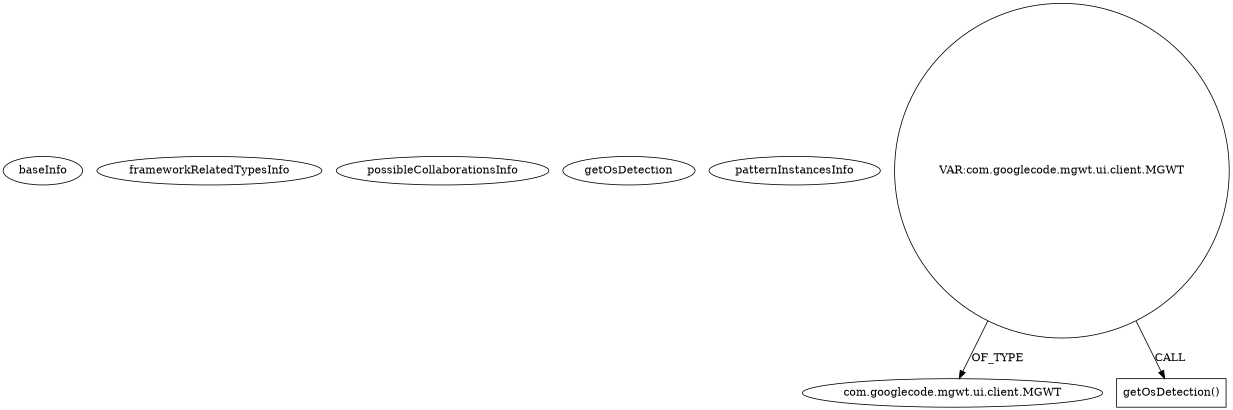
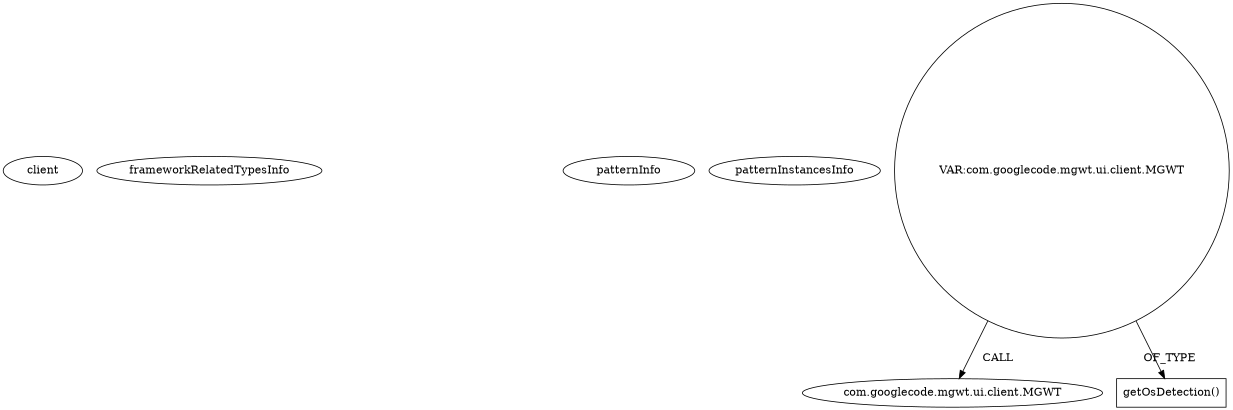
(43, 171) -> (43, 171)
(443, 171) -> none
(629, 171) -> (629, 171)
(998, 358) -> (998, 358)
(1170, 358) -> (1170, 358)
